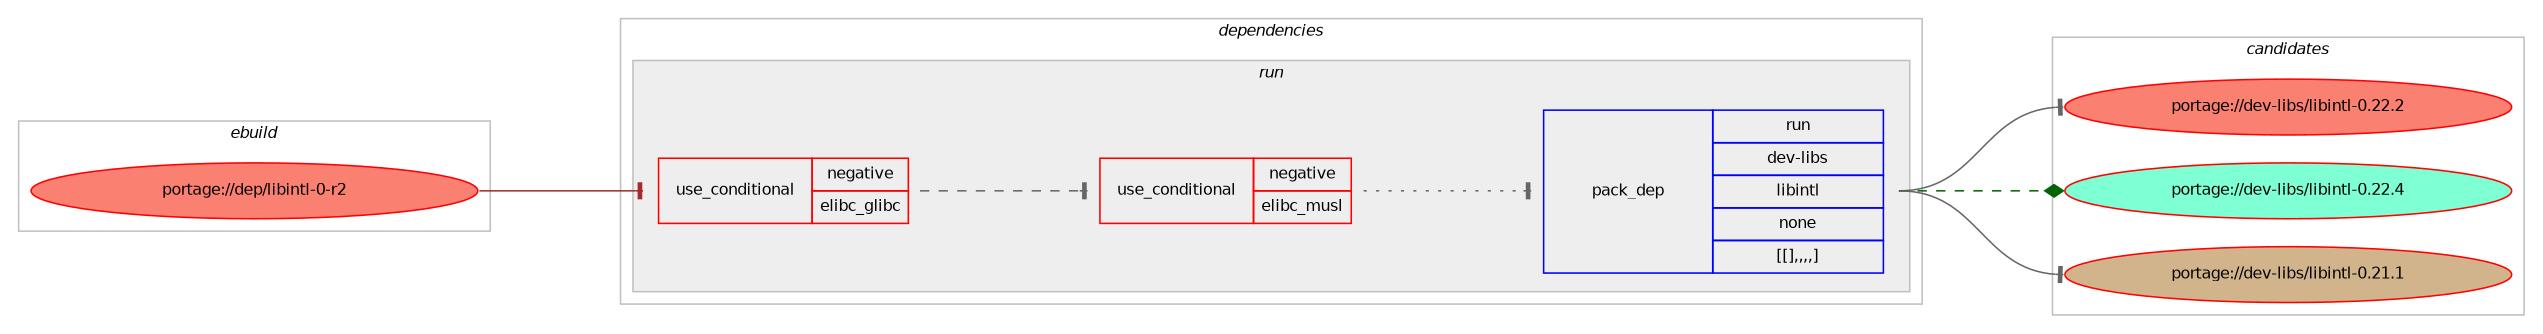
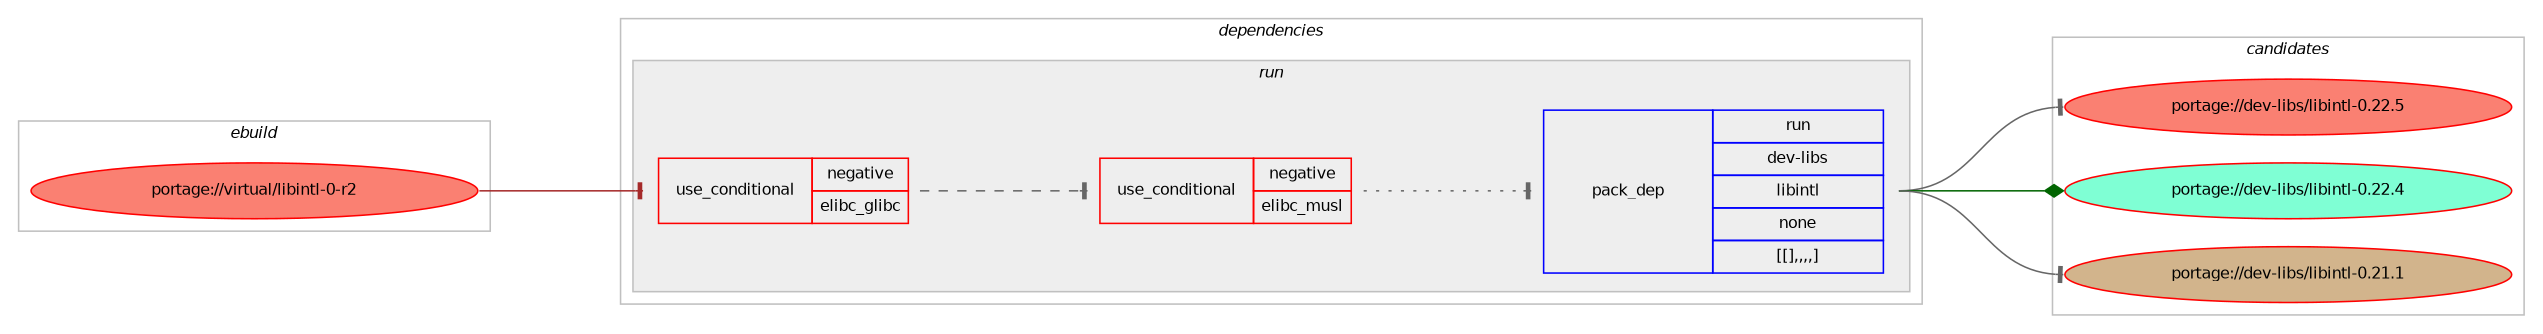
(2288, 107) -> (2288, 107)
(254, 191) -> (254, 191)
(1972, 191) -> (1972, 191)
